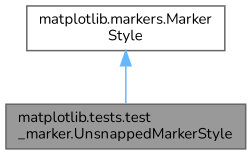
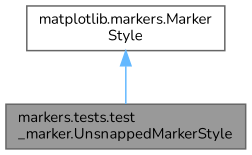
(126, 127) -> (126, 127)
